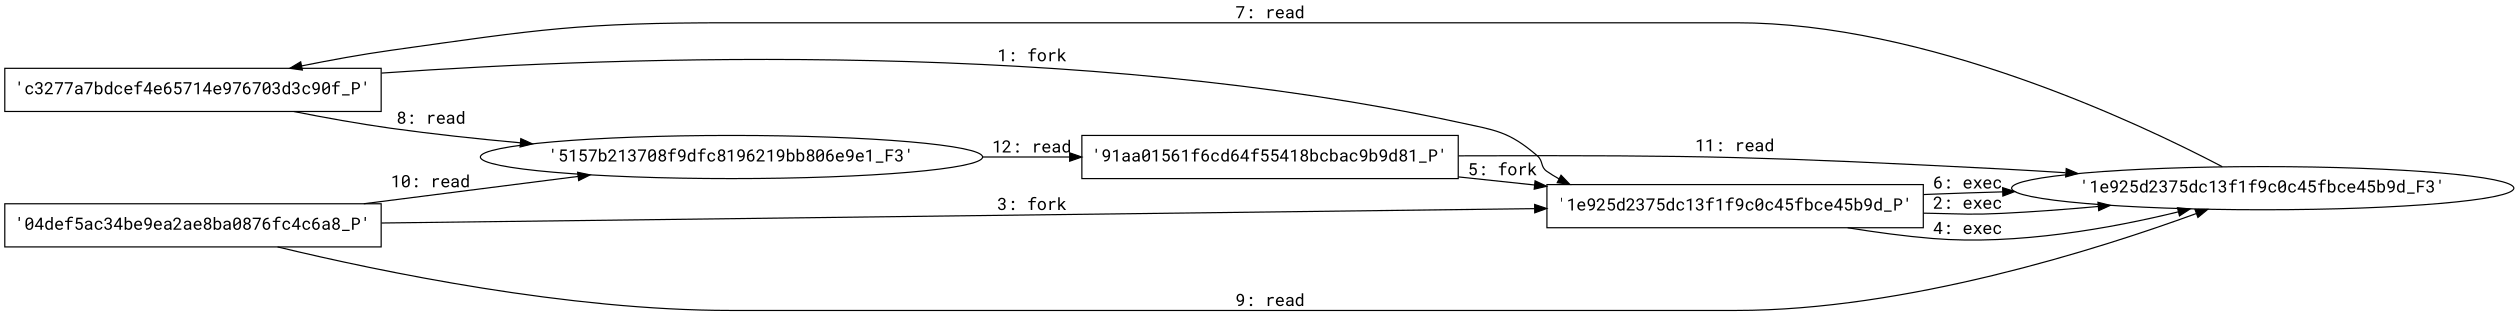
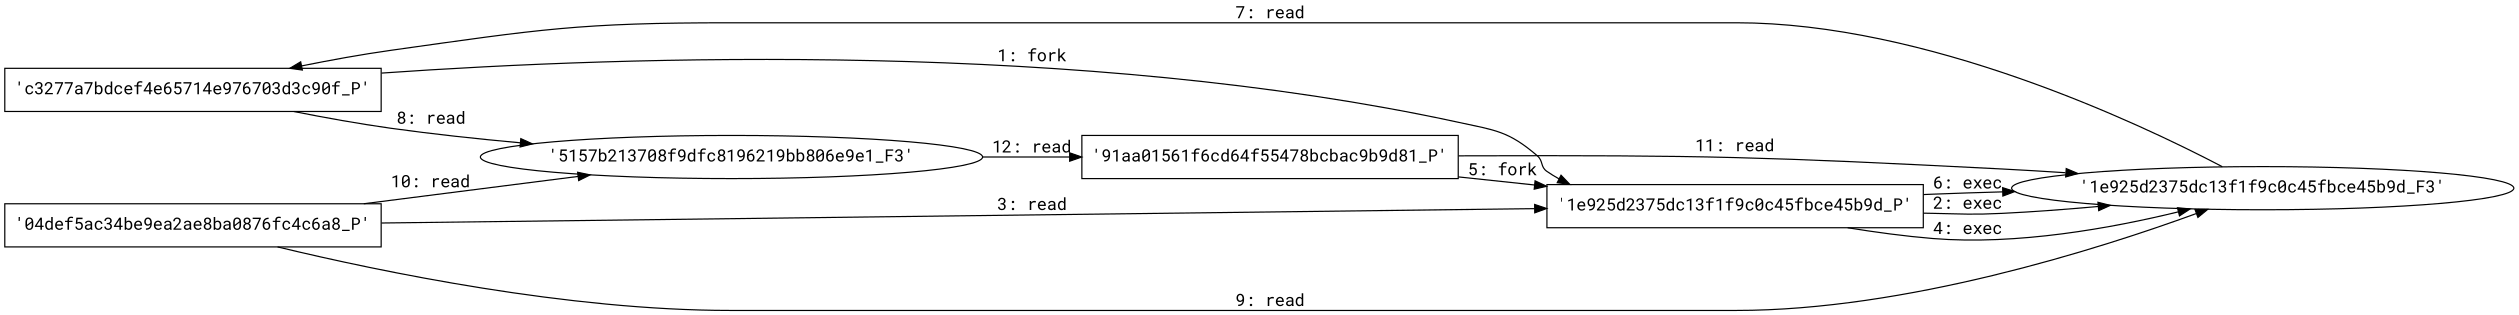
(1270, 157) -> (1270, 157)
(1032, 206) -> (1032, 206)
